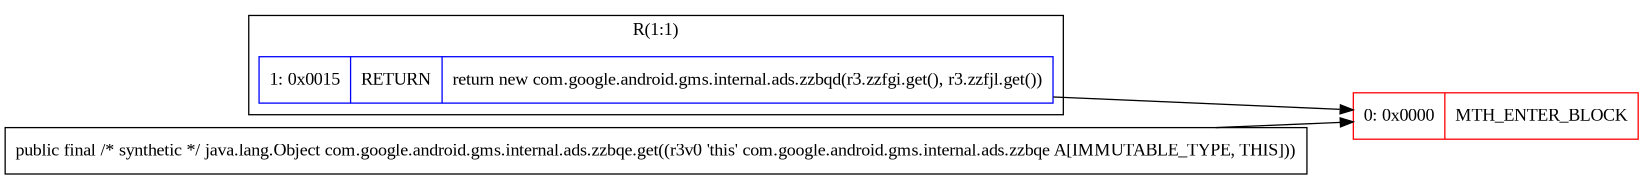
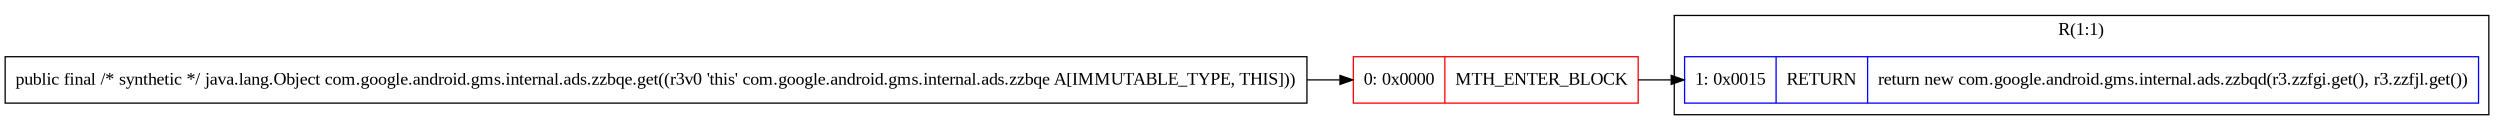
(1197, 103) -> (1654, 80)
